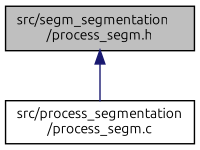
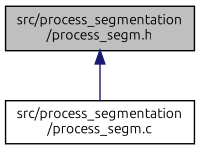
(100, 28) -> (100, 28)
